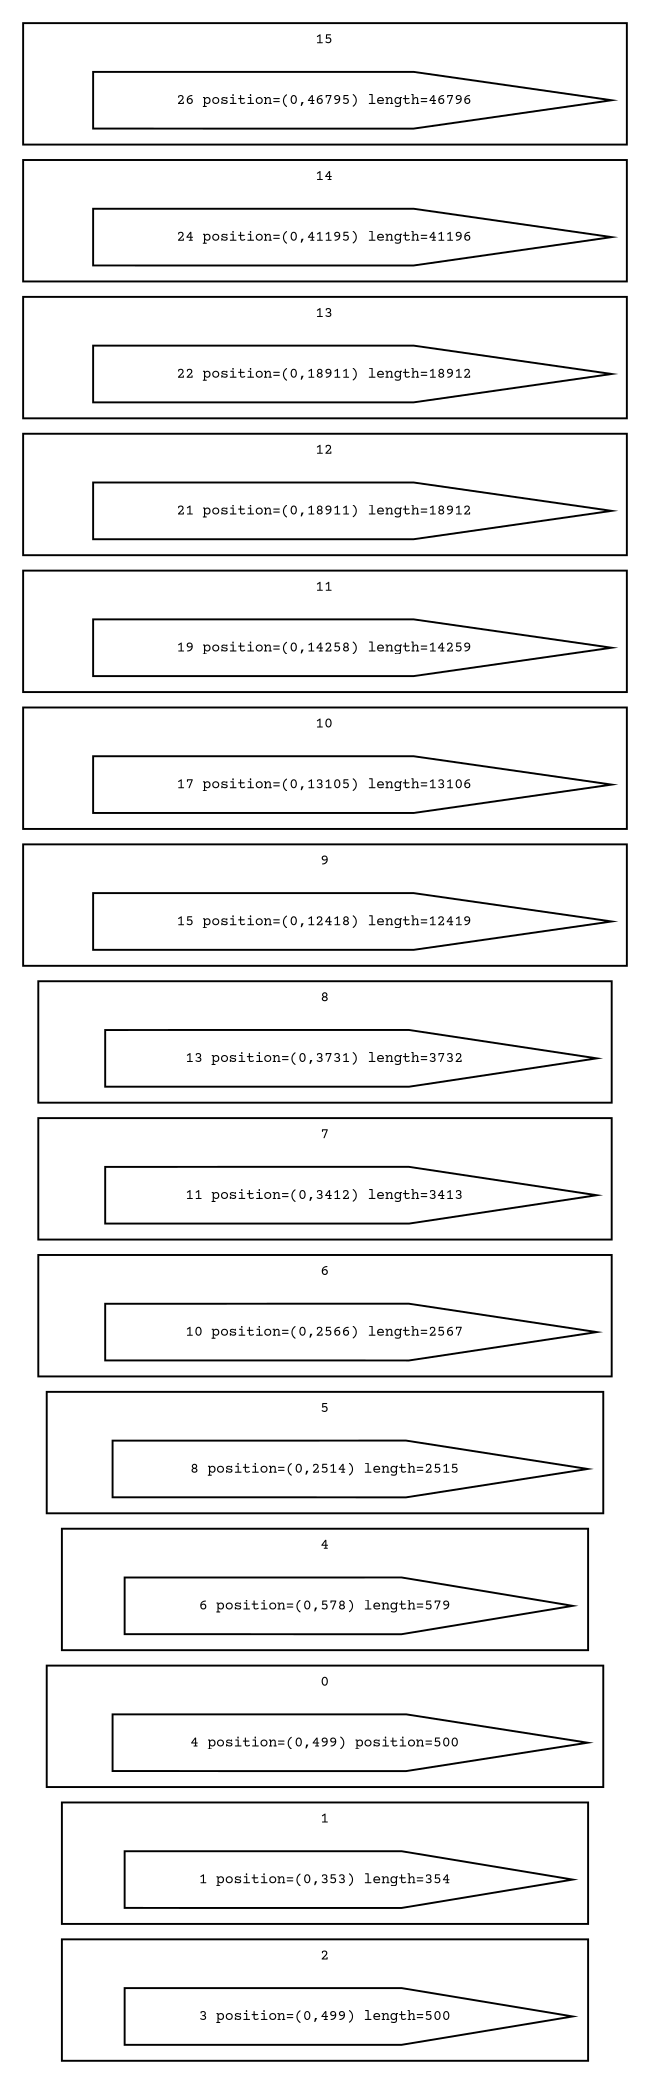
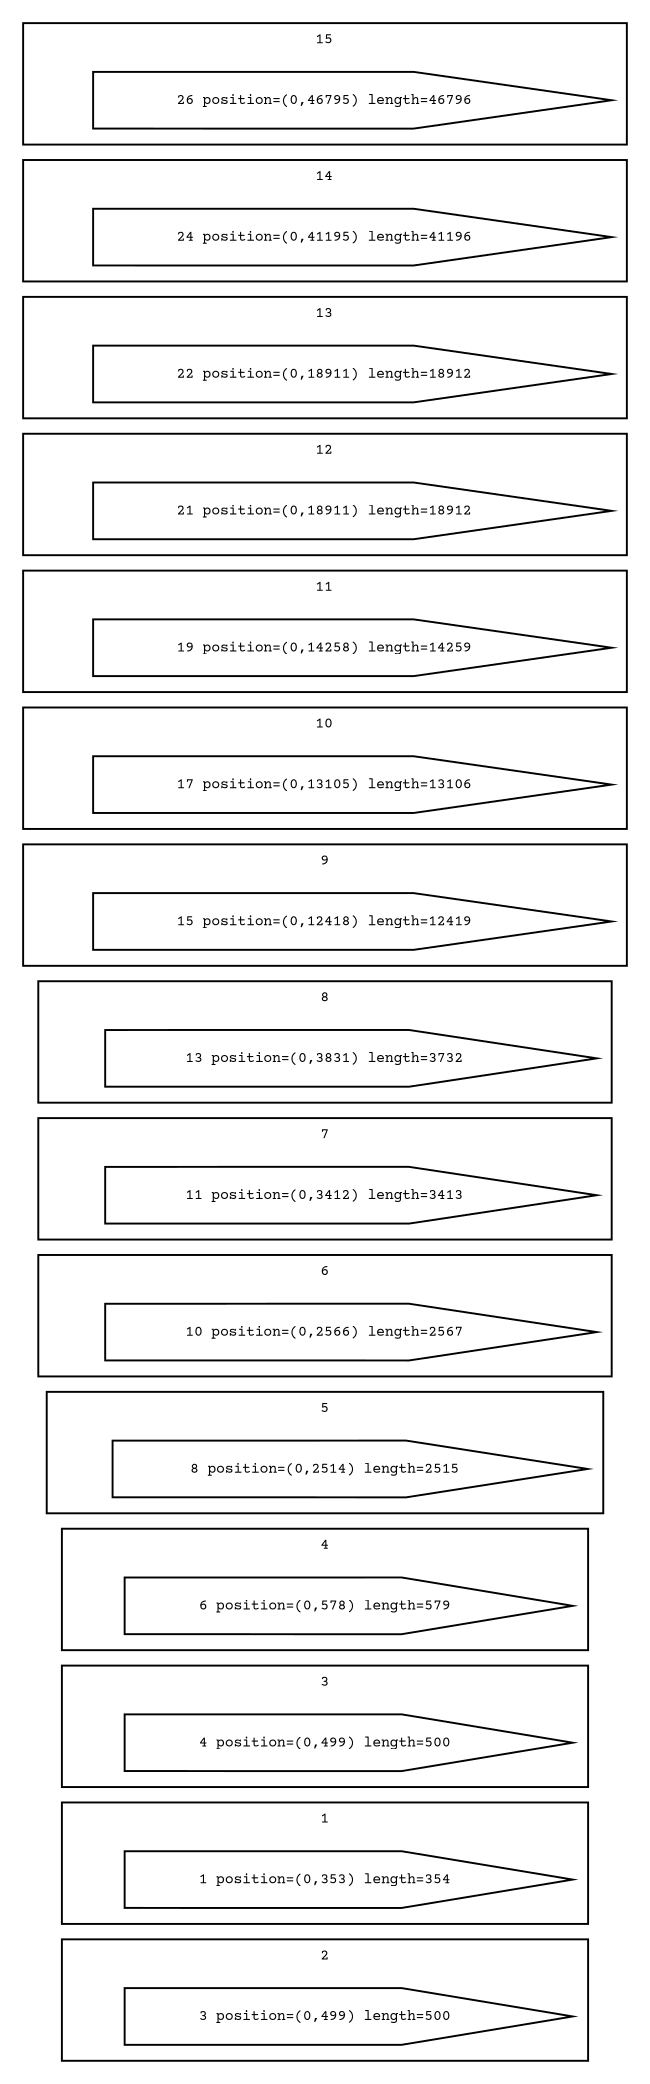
(325, 1058) -> (325, 1058)
(325, 1682) -> (325, 1682)
(325, 1743) -> (325, 1743)
